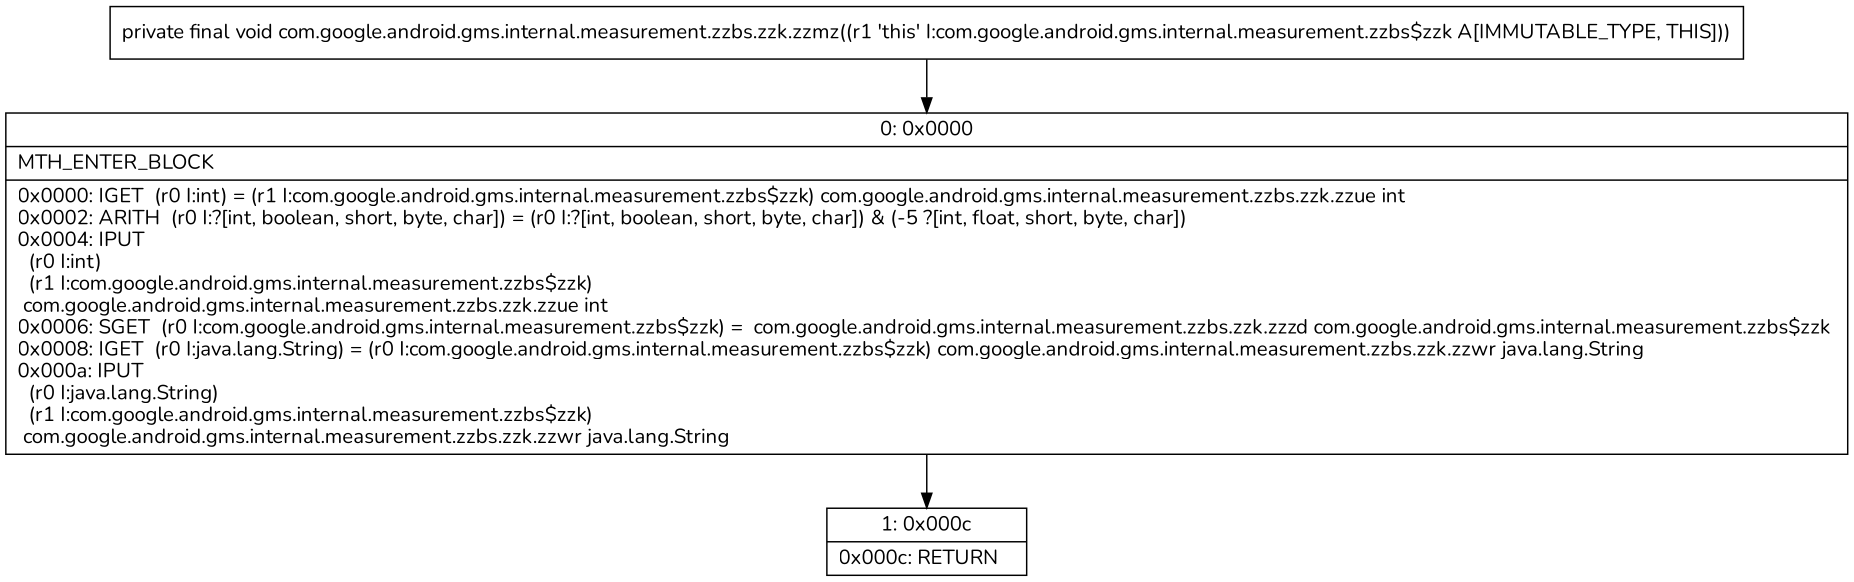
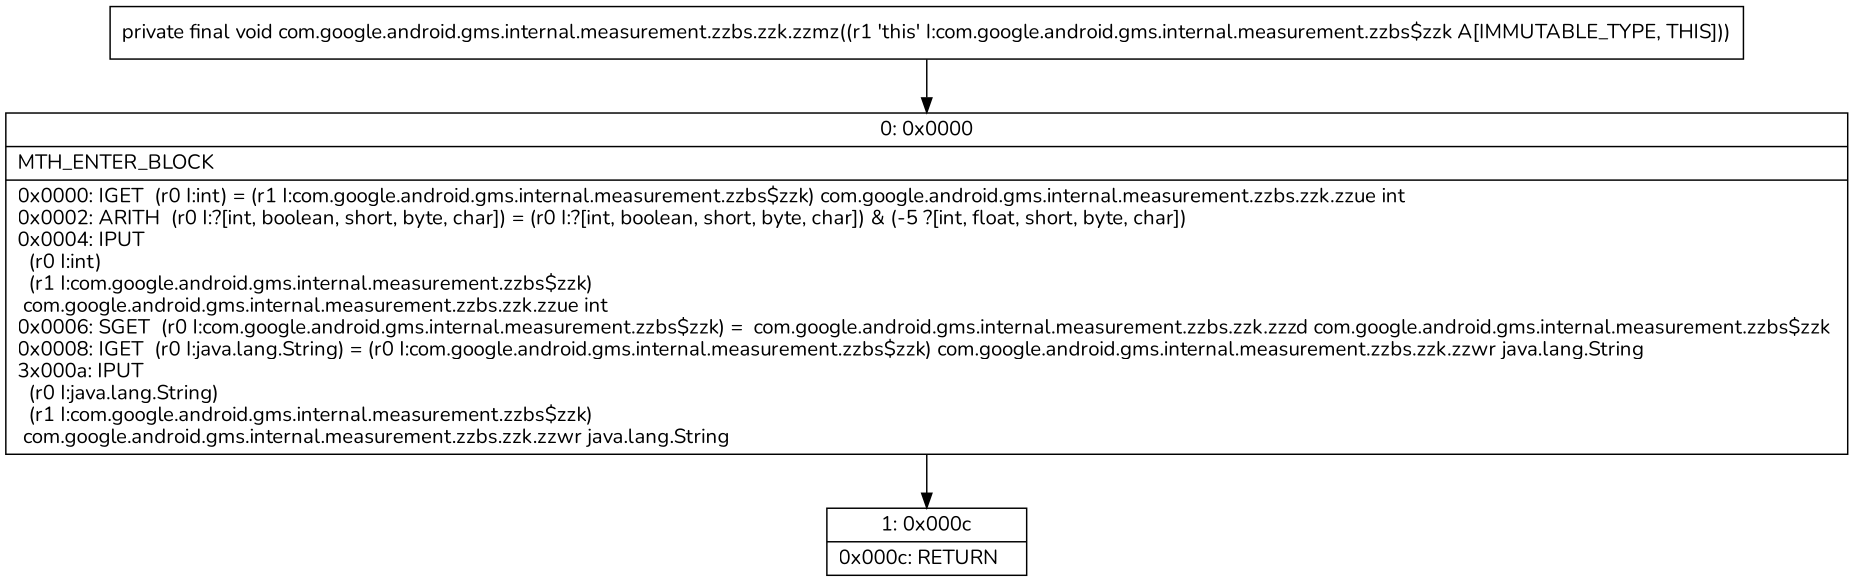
(86, 371) -> (86, 371)
